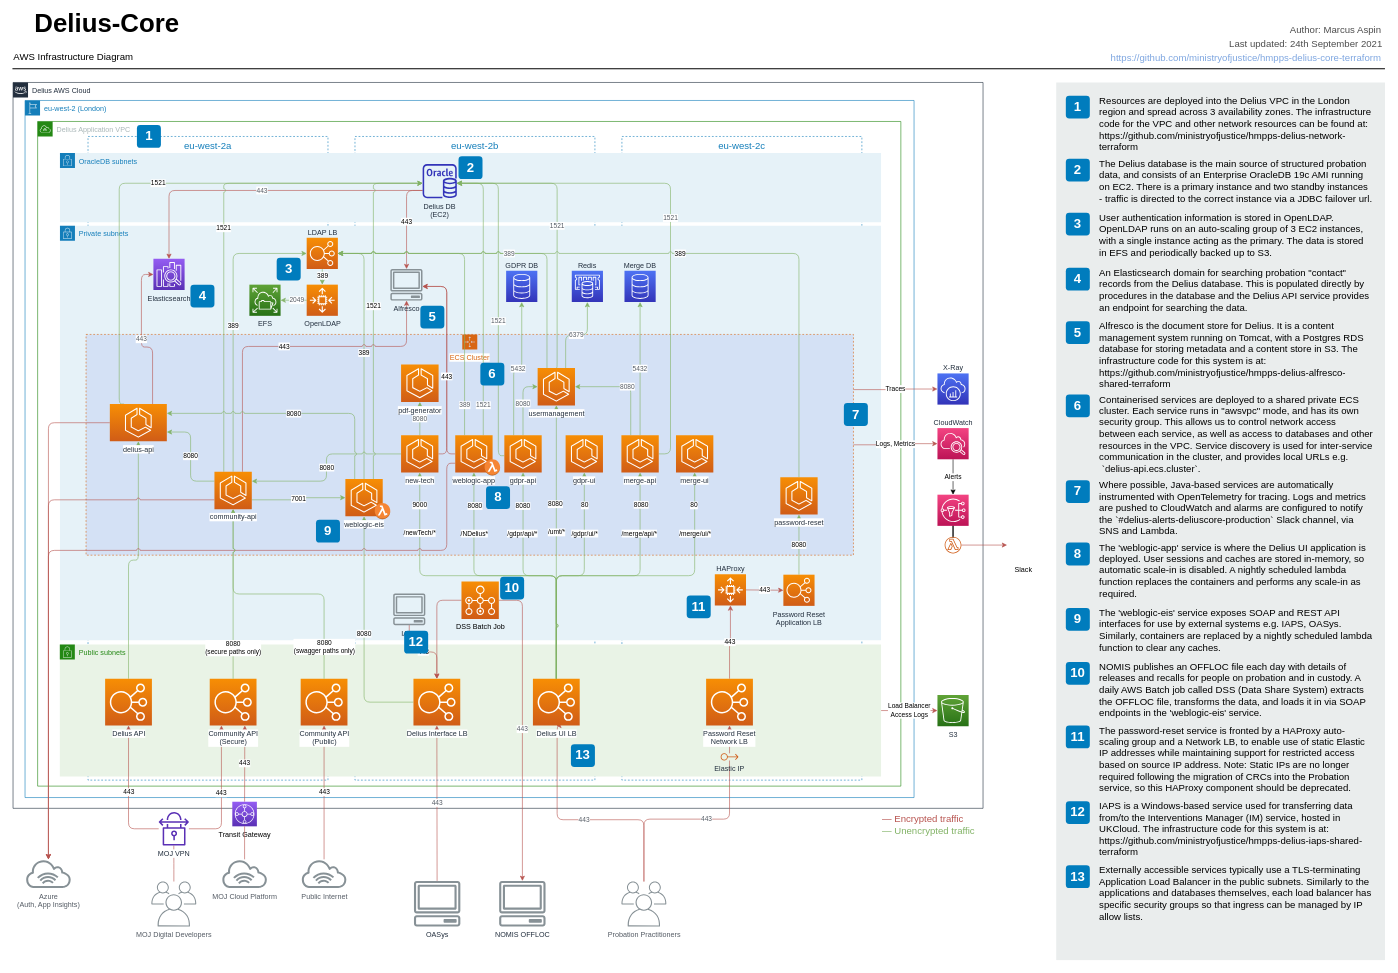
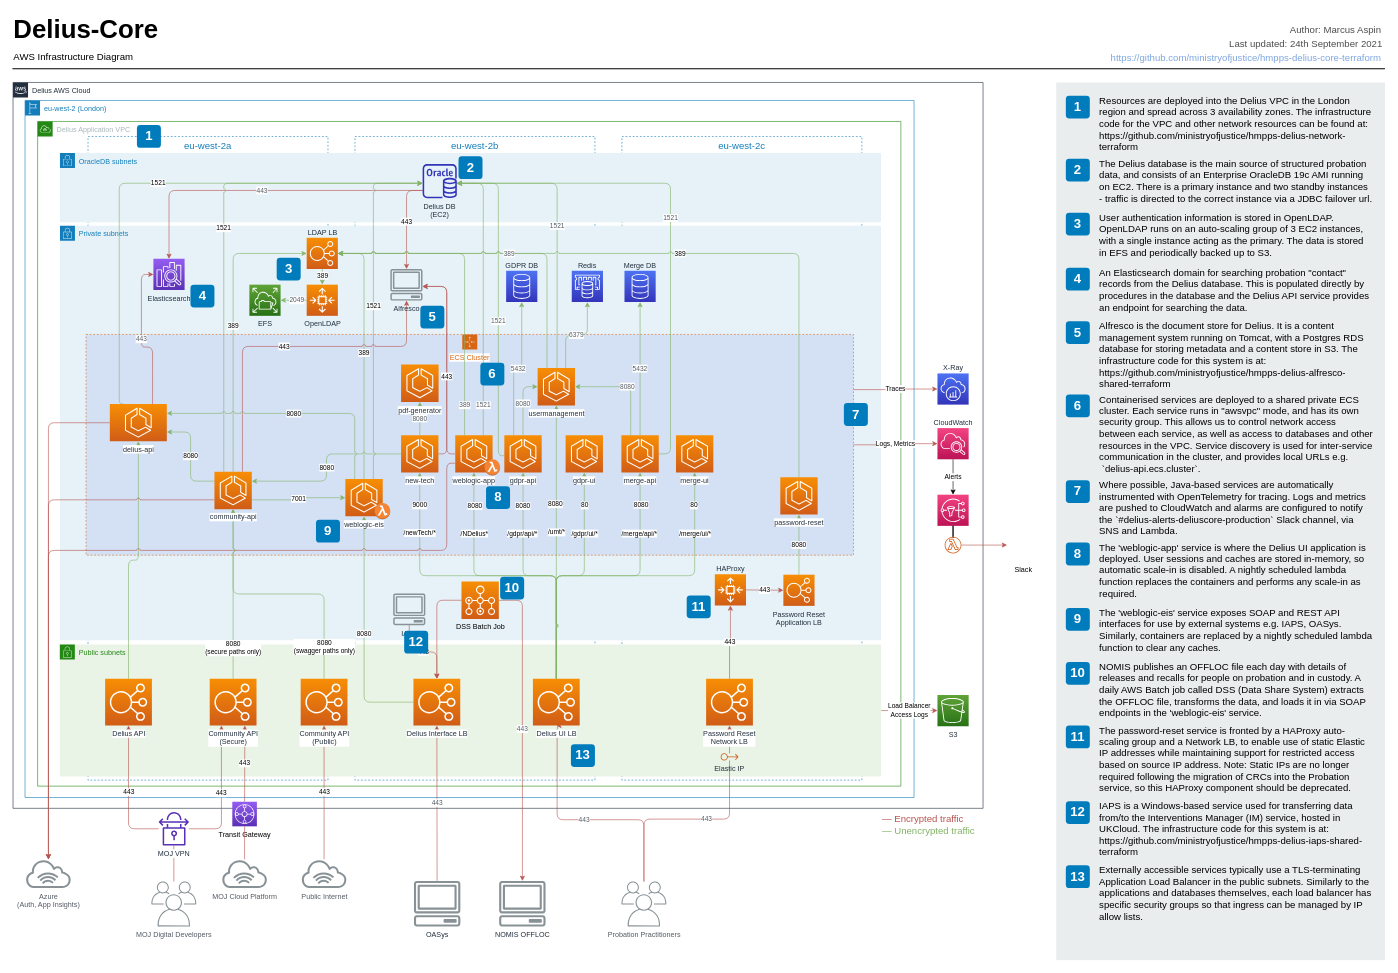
(109, 22) -> (88, 28)
